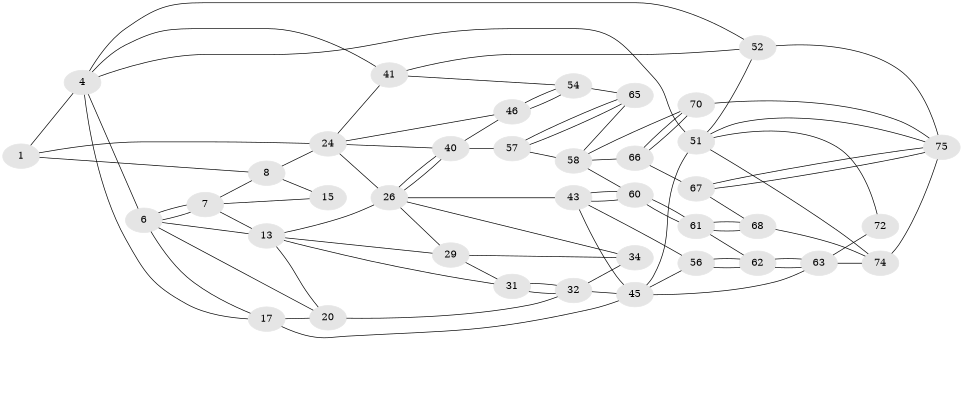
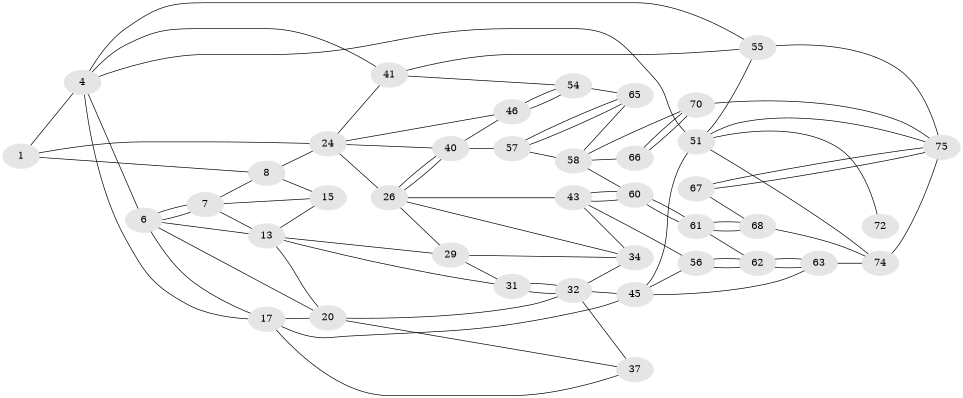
(758, 48) -> (758, 48)
(666, 174) -> none
(330, 221) -> (297, 217)
(596, 243) -> (604, 228)
(850, 245) -> none
none -> (635, 370)
